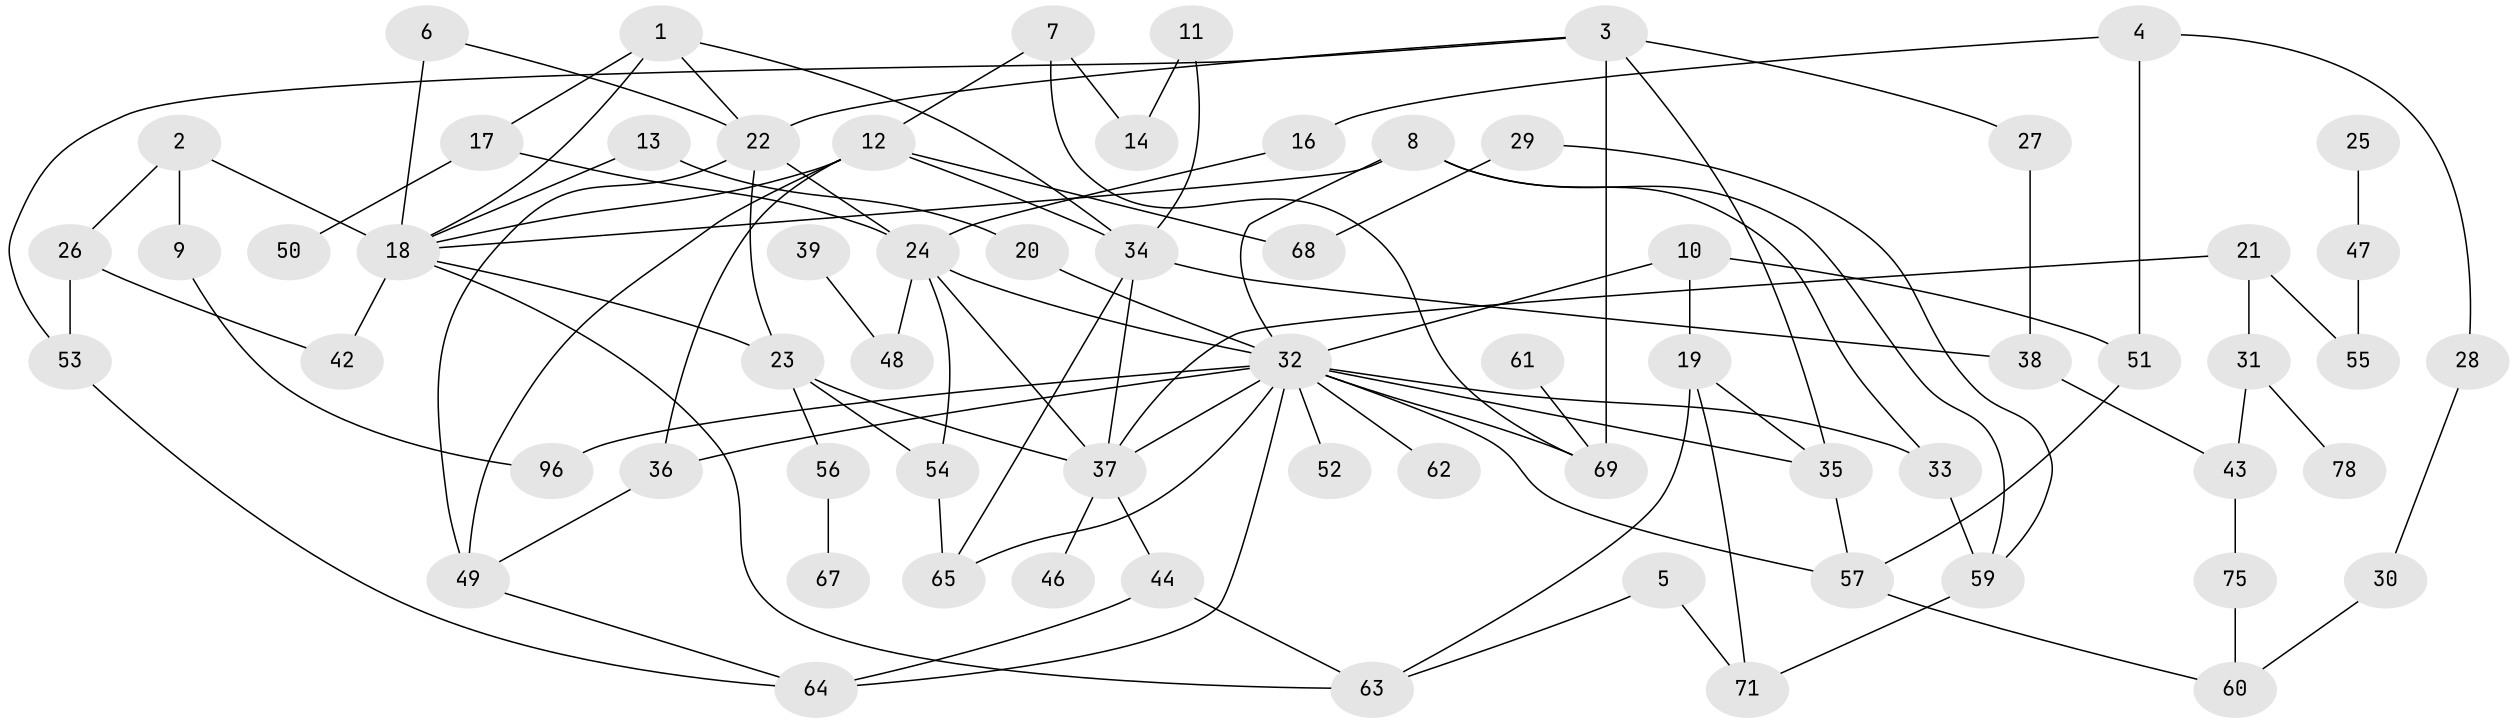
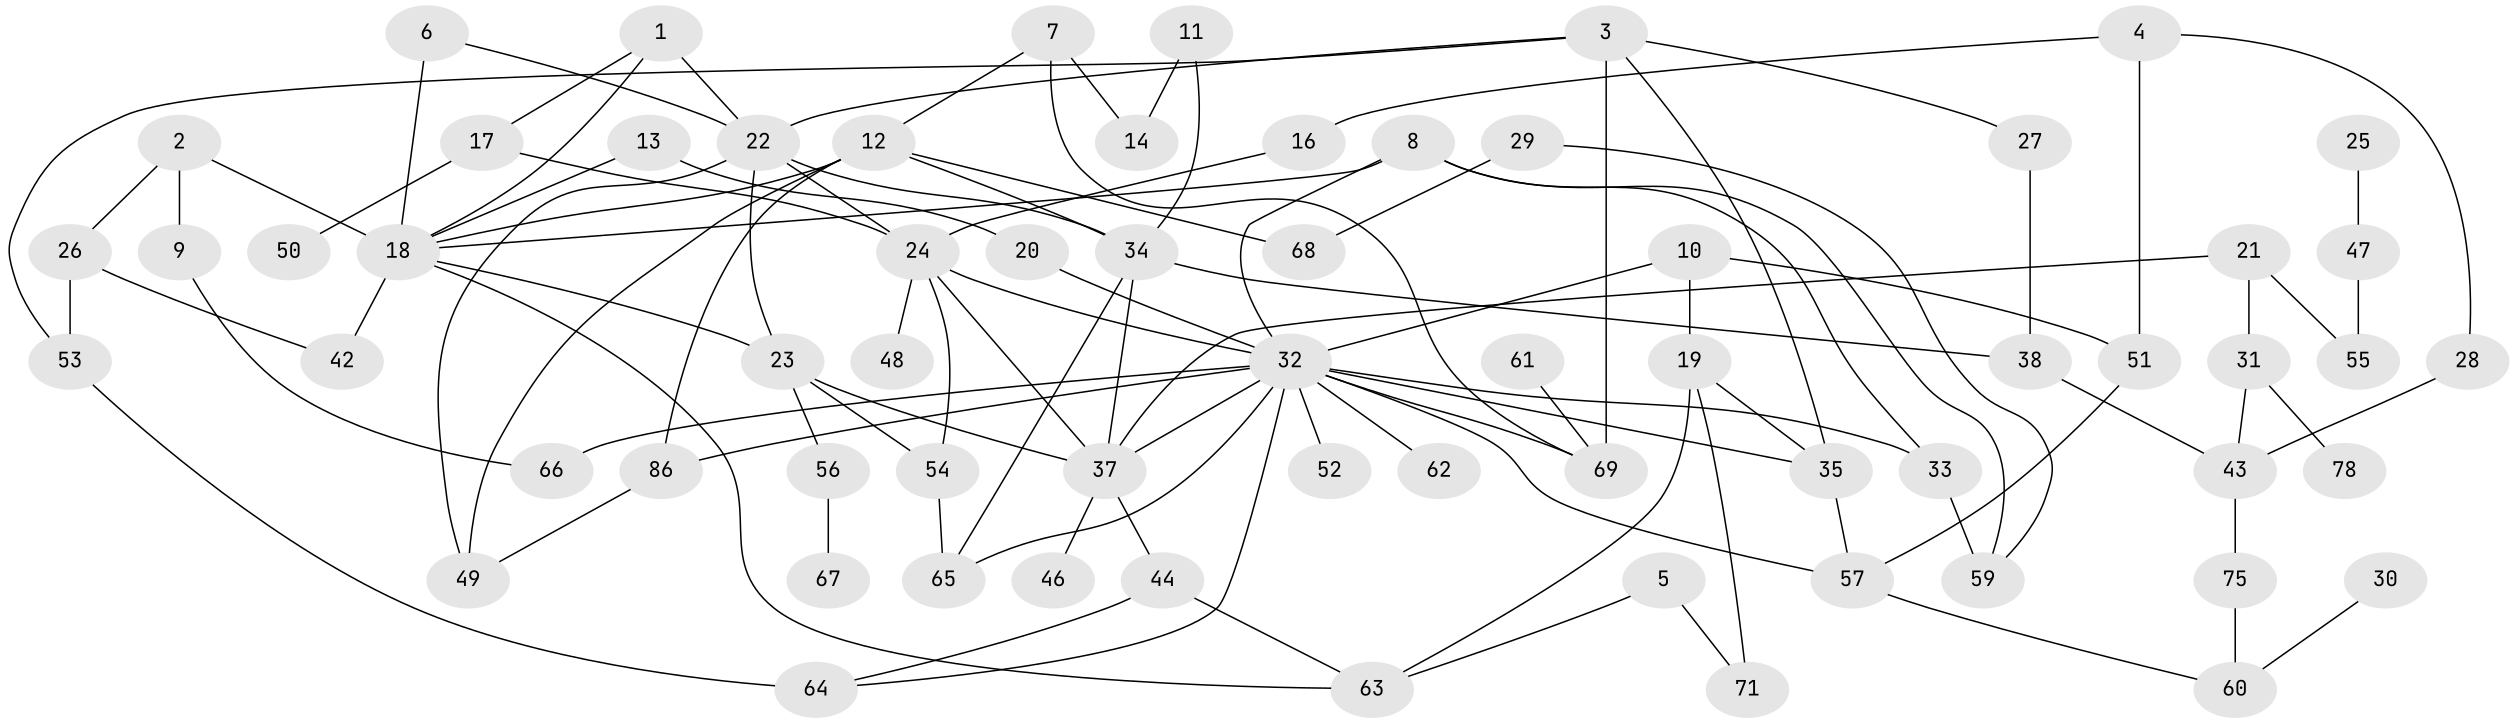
(938, 120) -> (949, 196)
(809, 252) -> none
(552, 471) -> (552, 471)
(661, 471) -> (661, 471)
(2427, 471) -> (2352, 416)
(642, 635) -> none
(1865, 635) -> none
